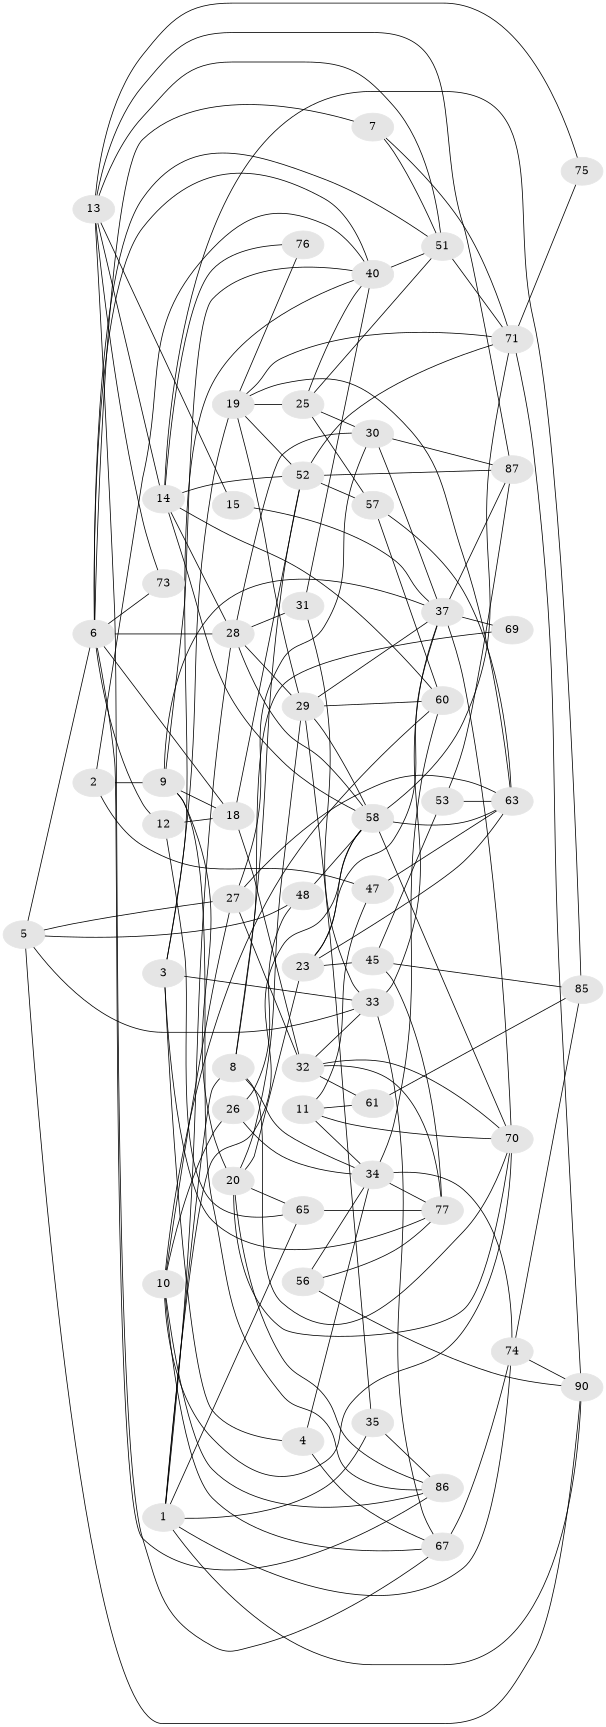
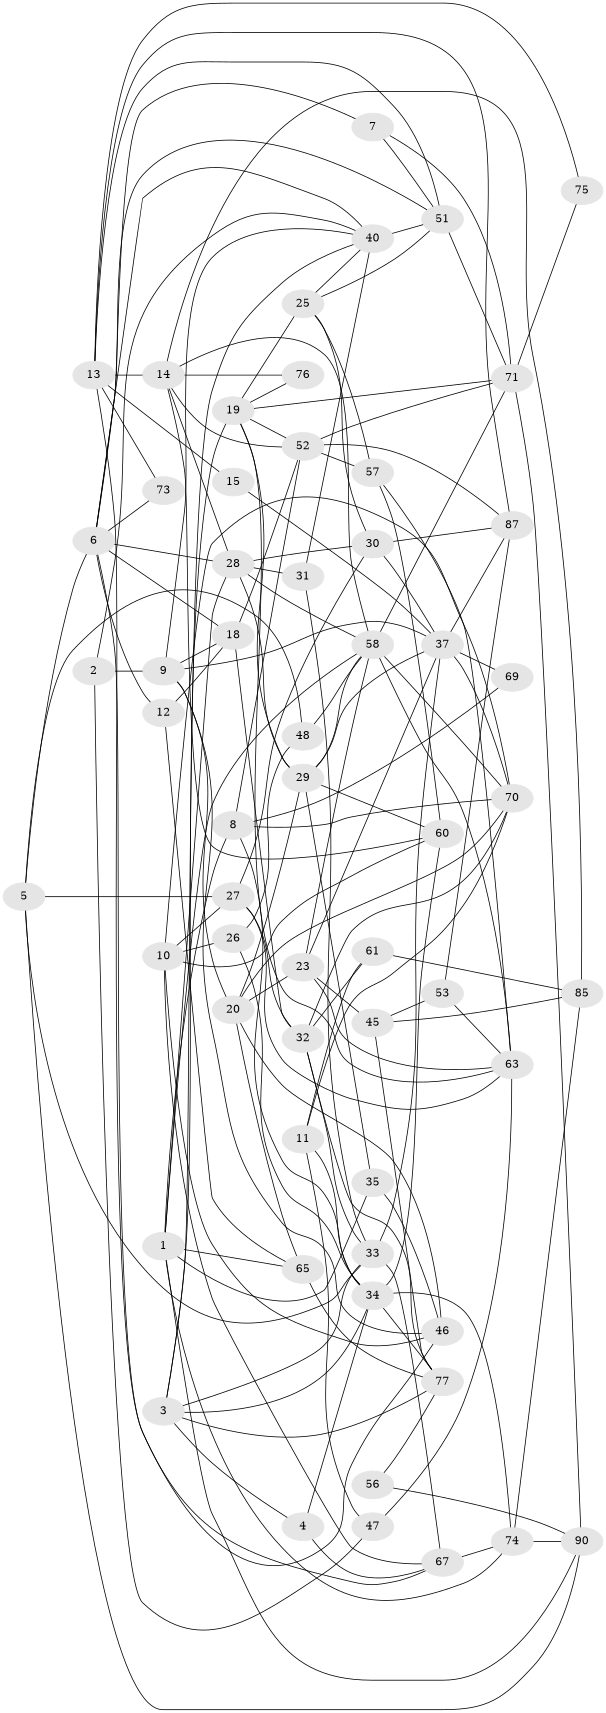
(338, 1228) -> (295, 1393)
(443, 1488) -> (443, 1331)
